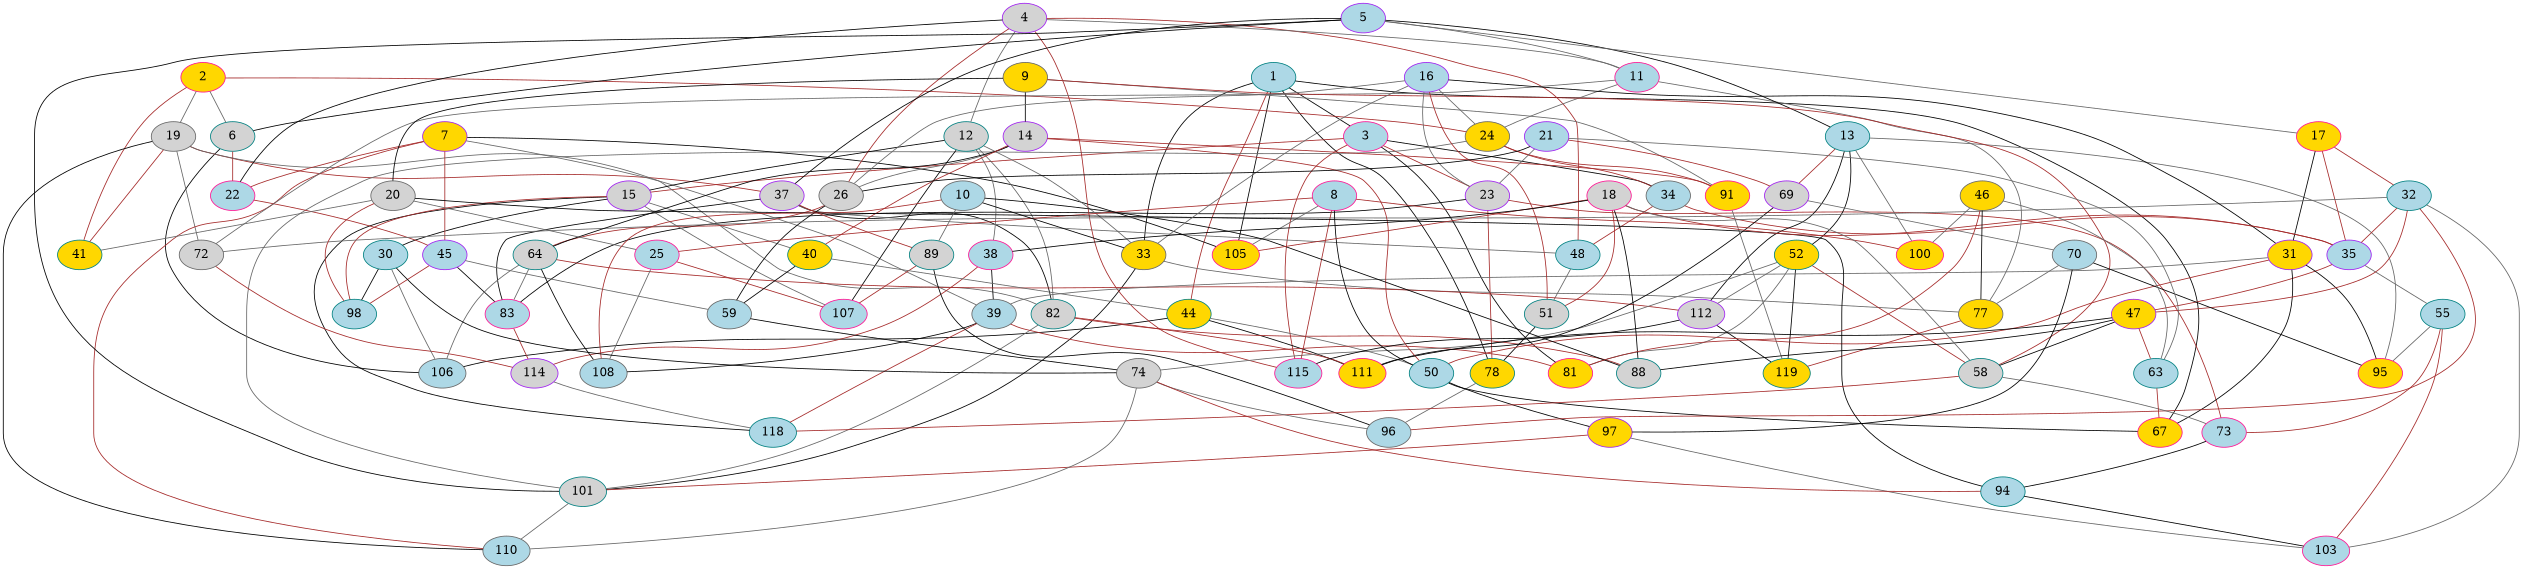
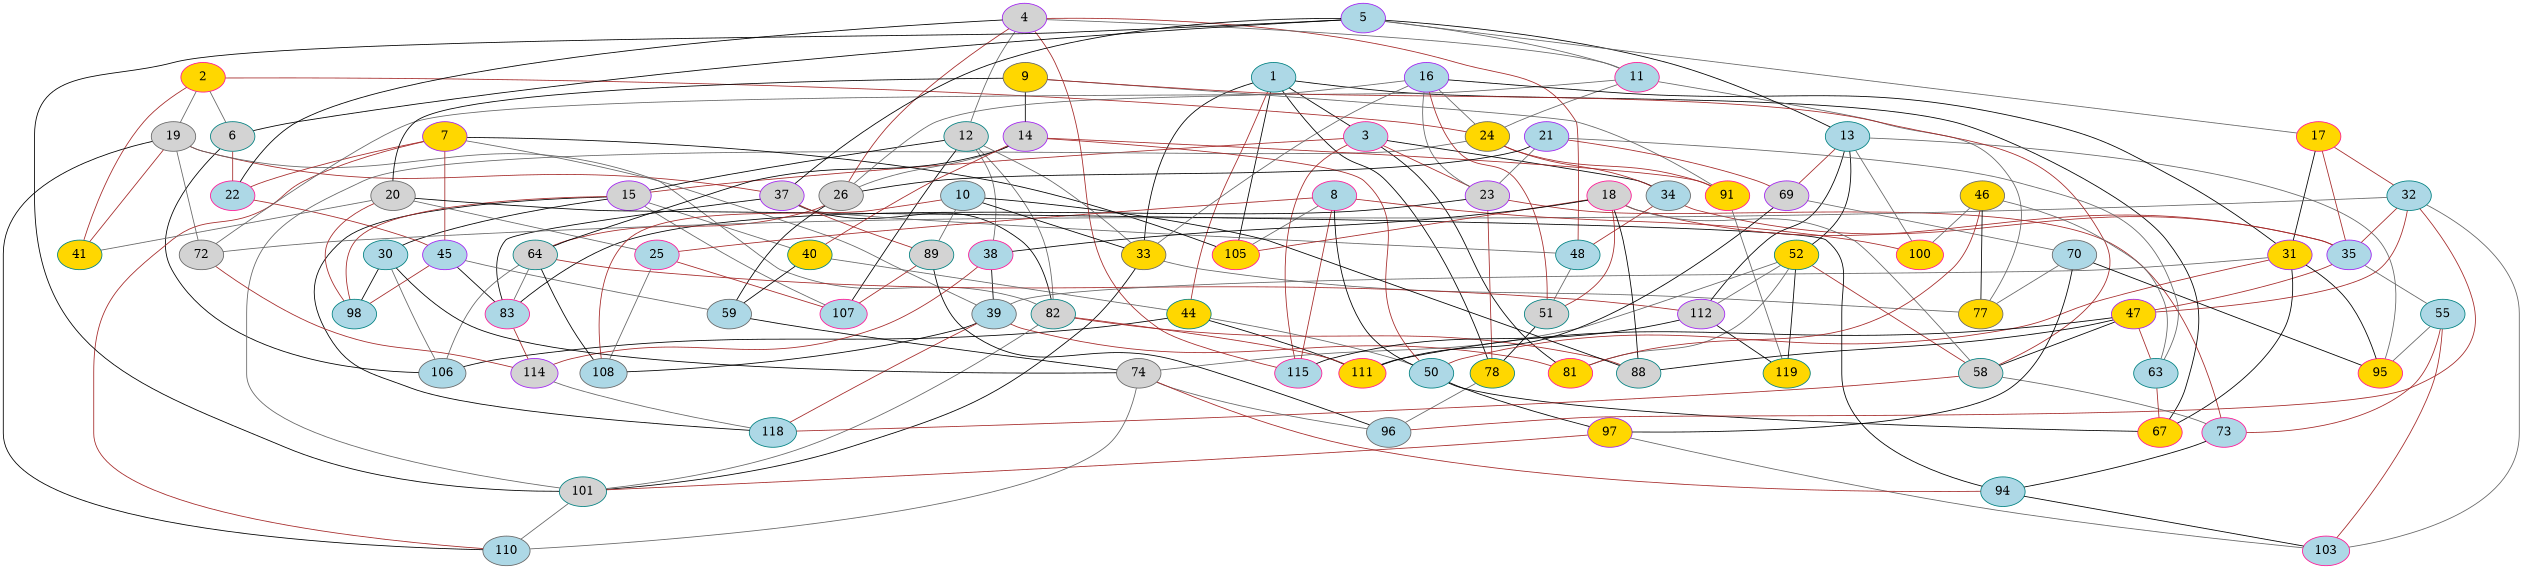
(1884, 344) -> none
